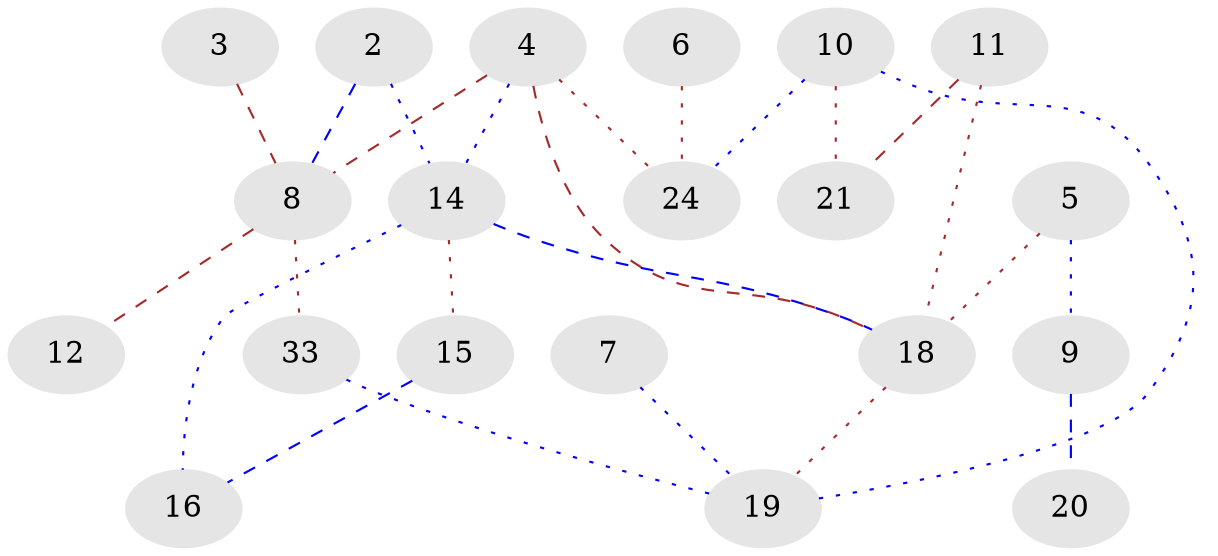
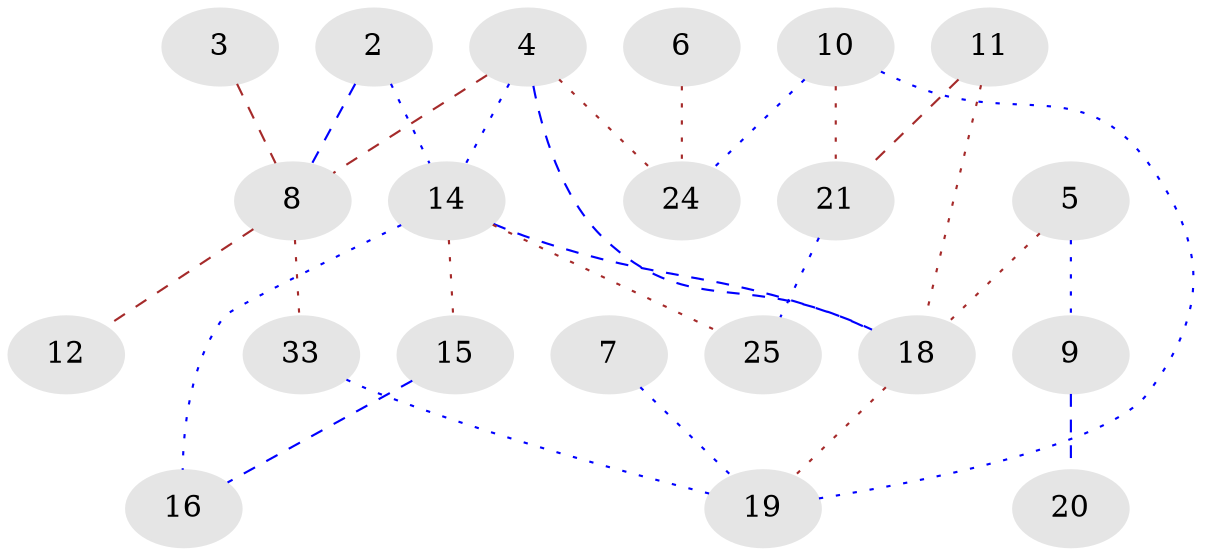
(614, 247) -> (614, 247)
none -> (763, 355)
